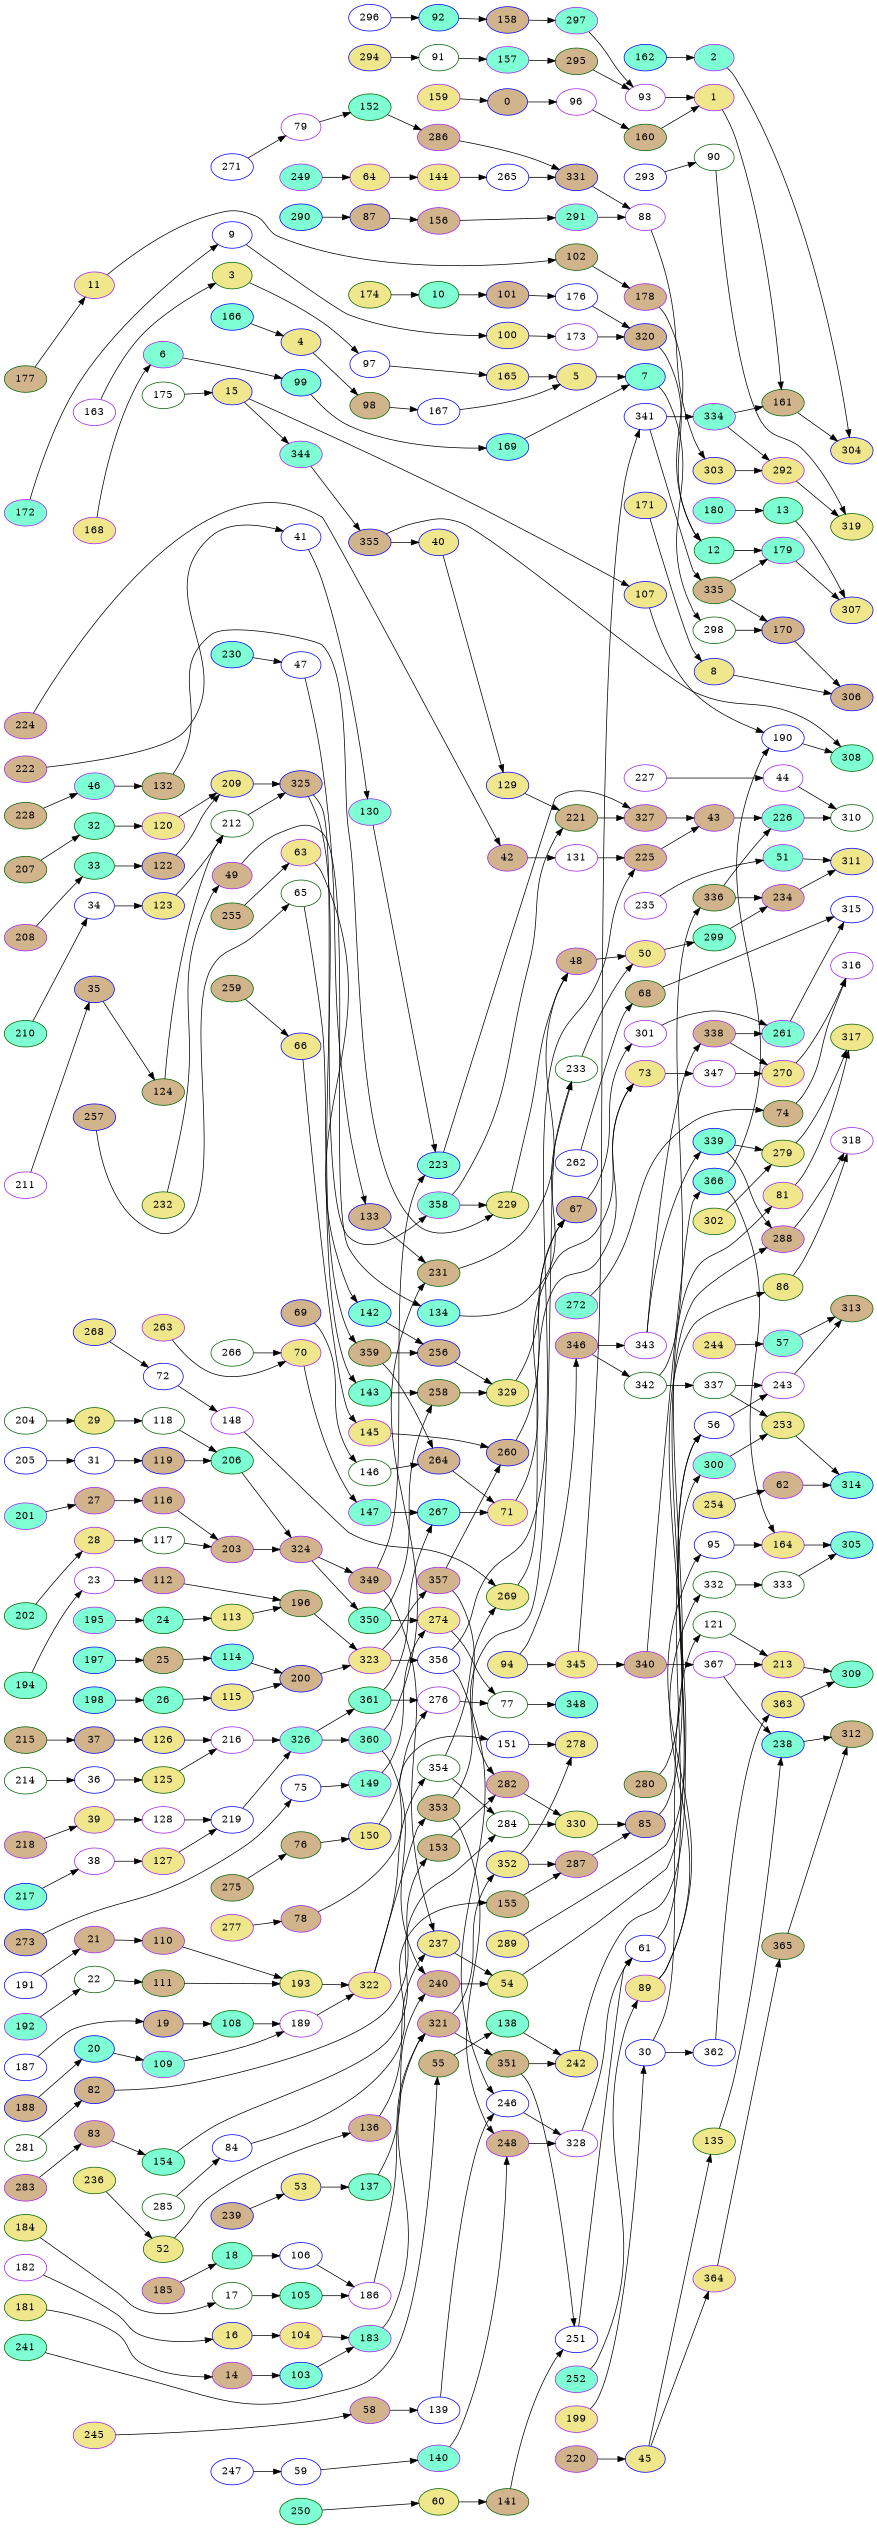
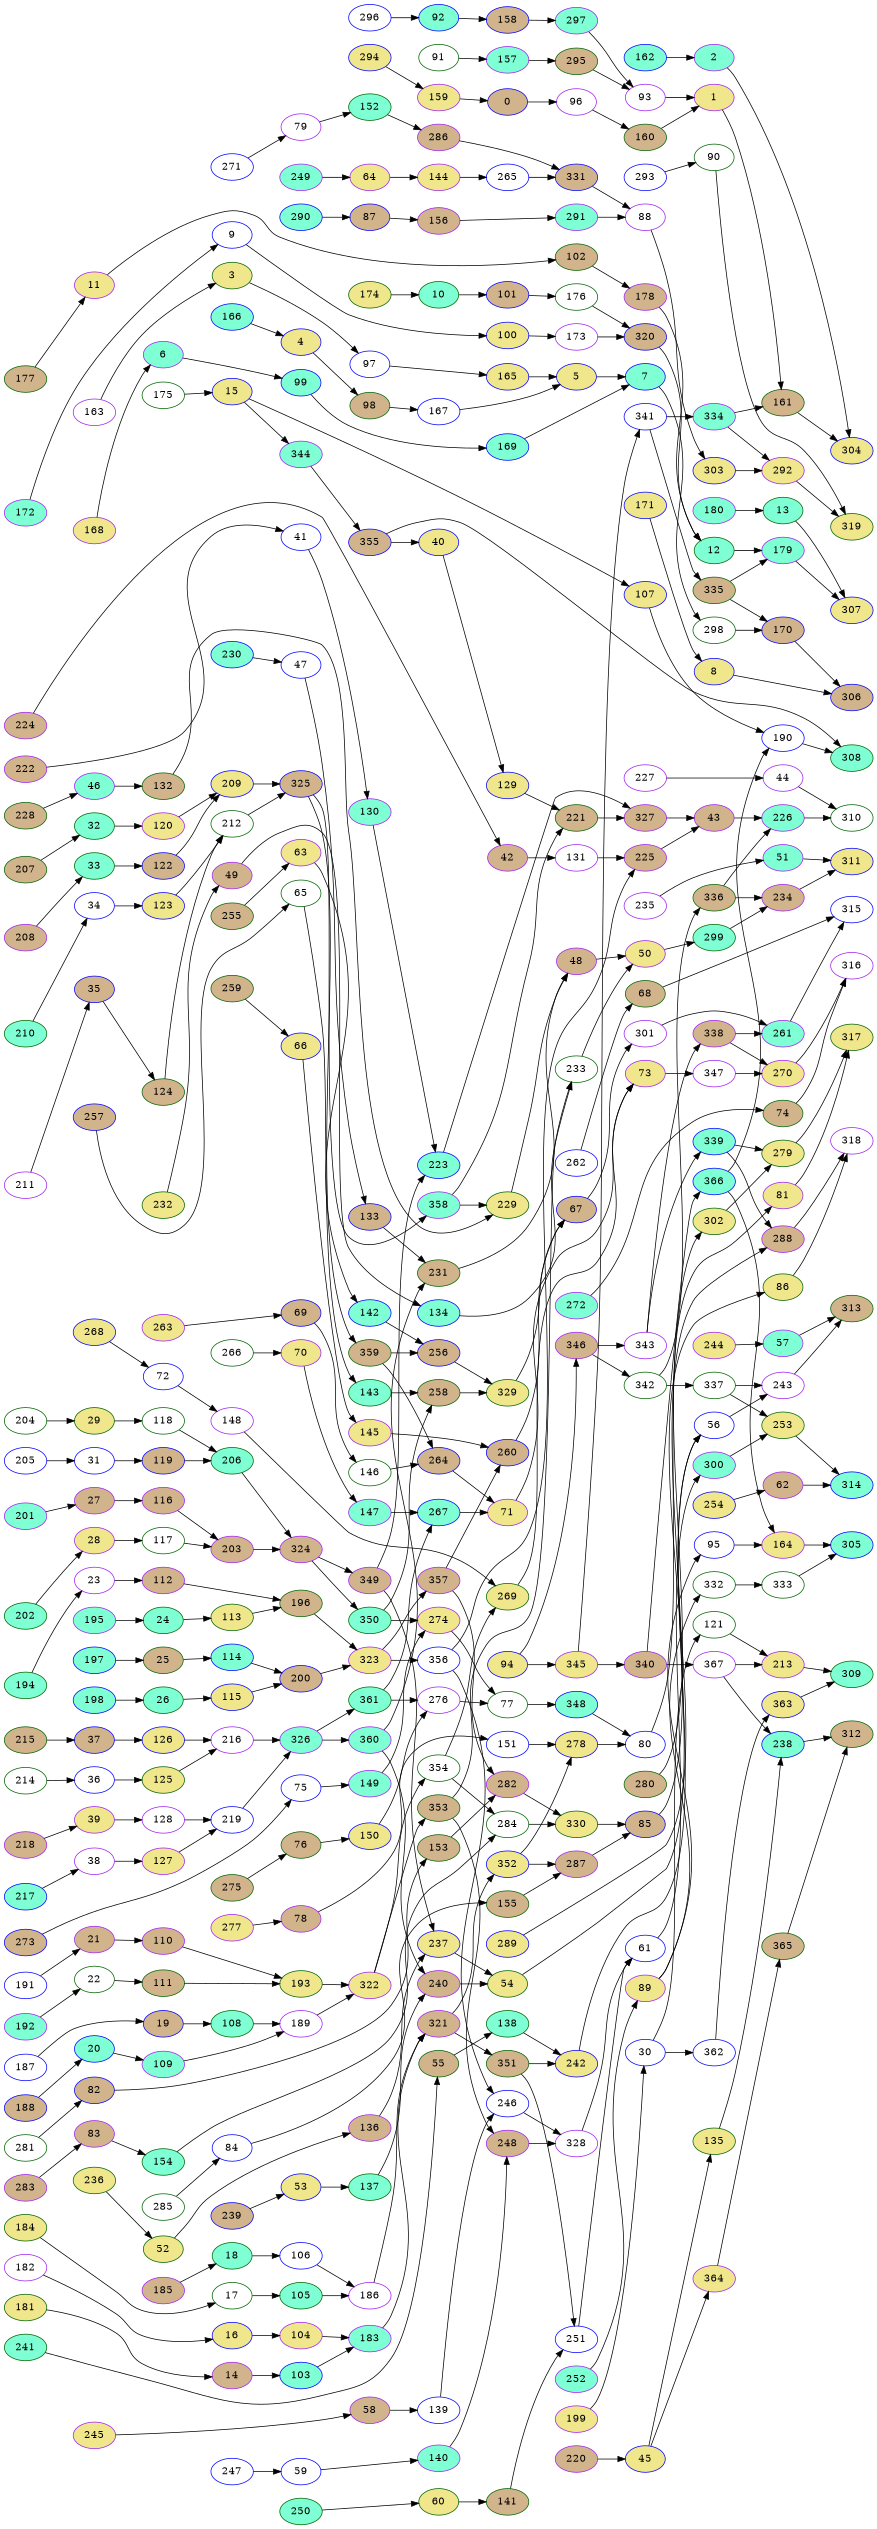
(401, 58) -> (401, 76)
(576, 297) -> (576, 297)
(220, 1375) -> (229, 1321)
none -> (645, 1745)
